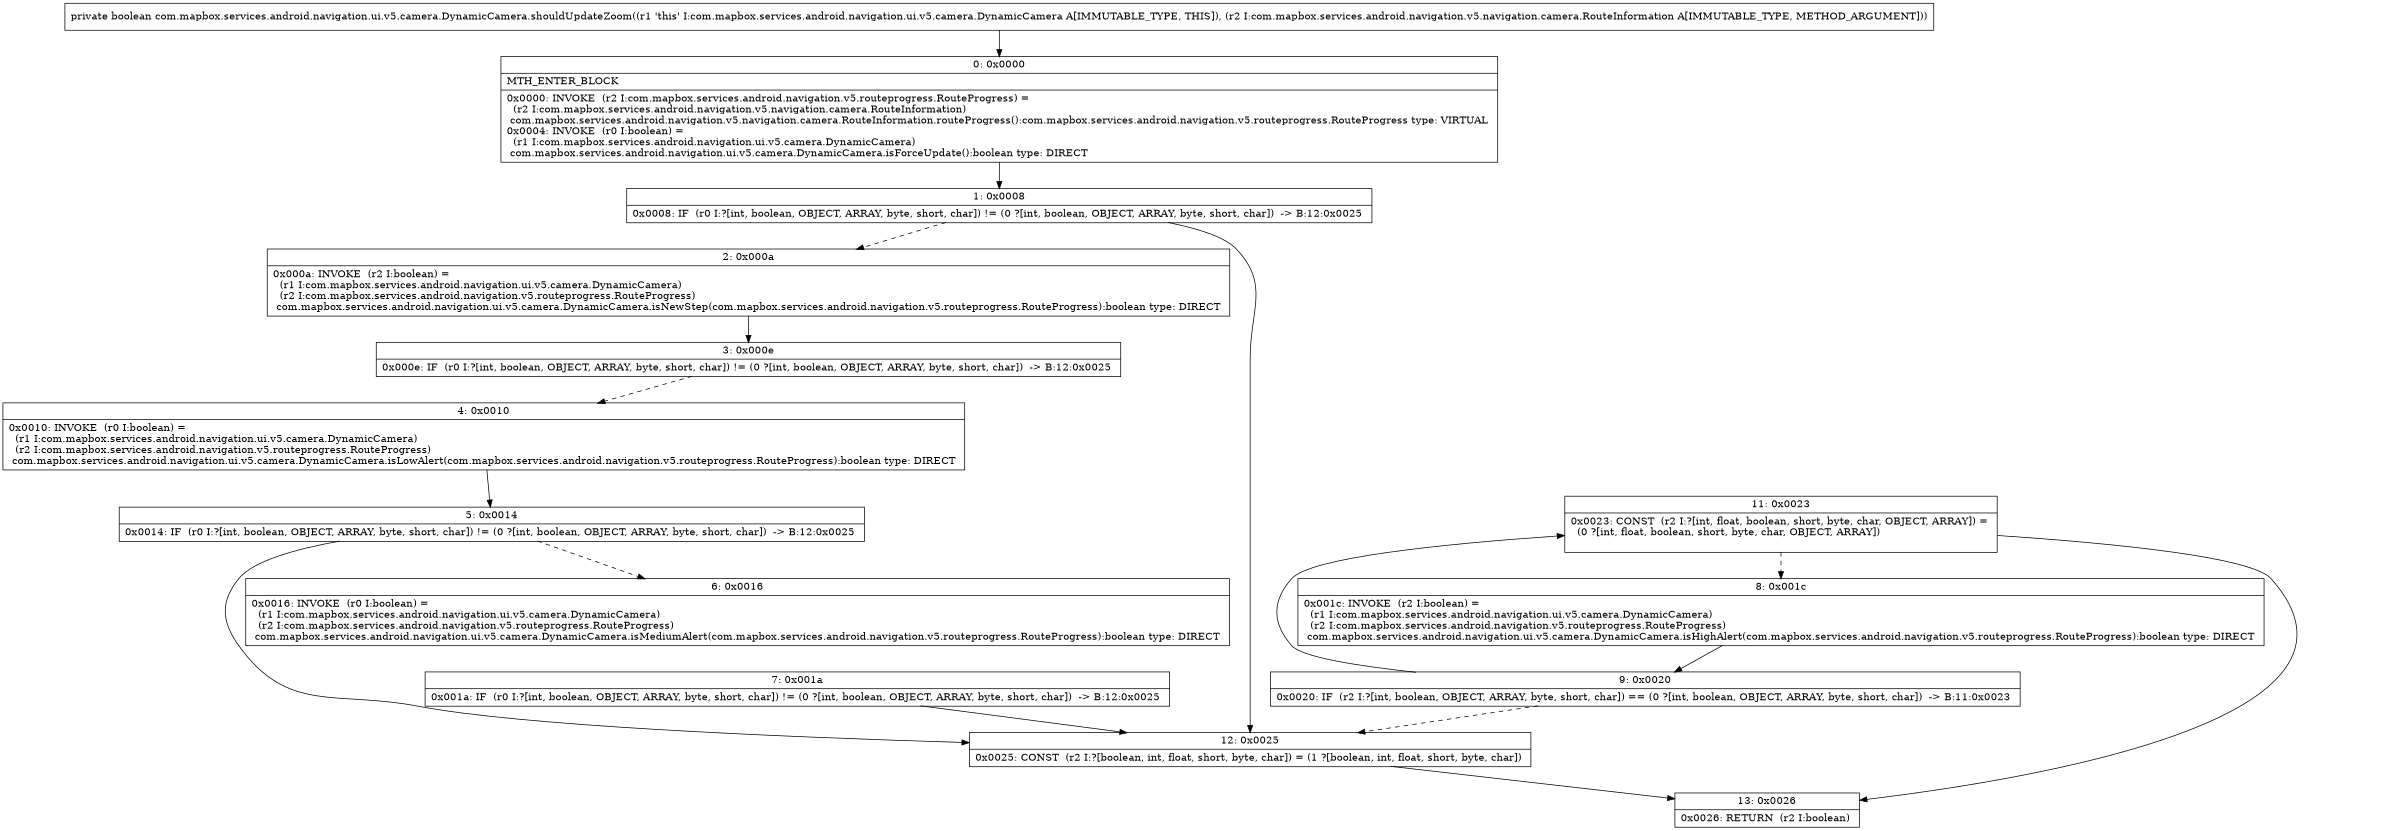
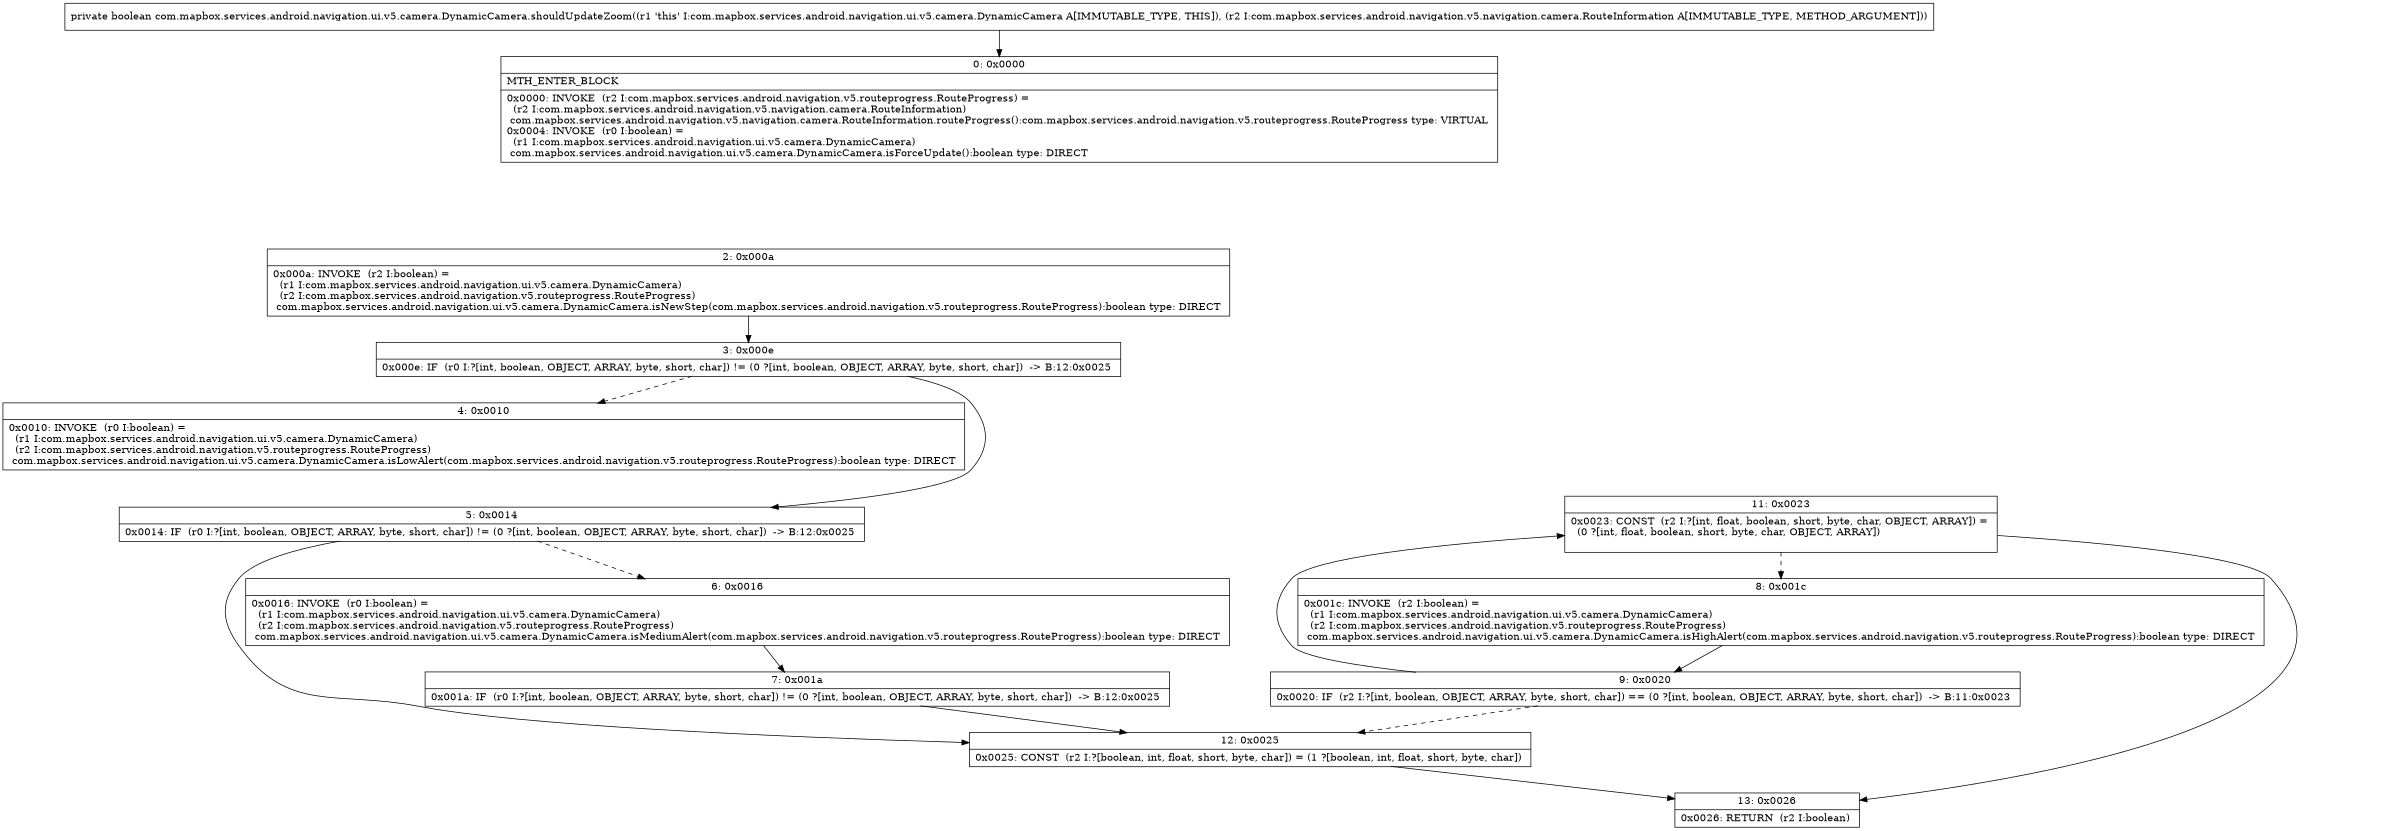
(999, 206) -> none
(488, 485) -> (947, 482)
none -> (772, 656)
